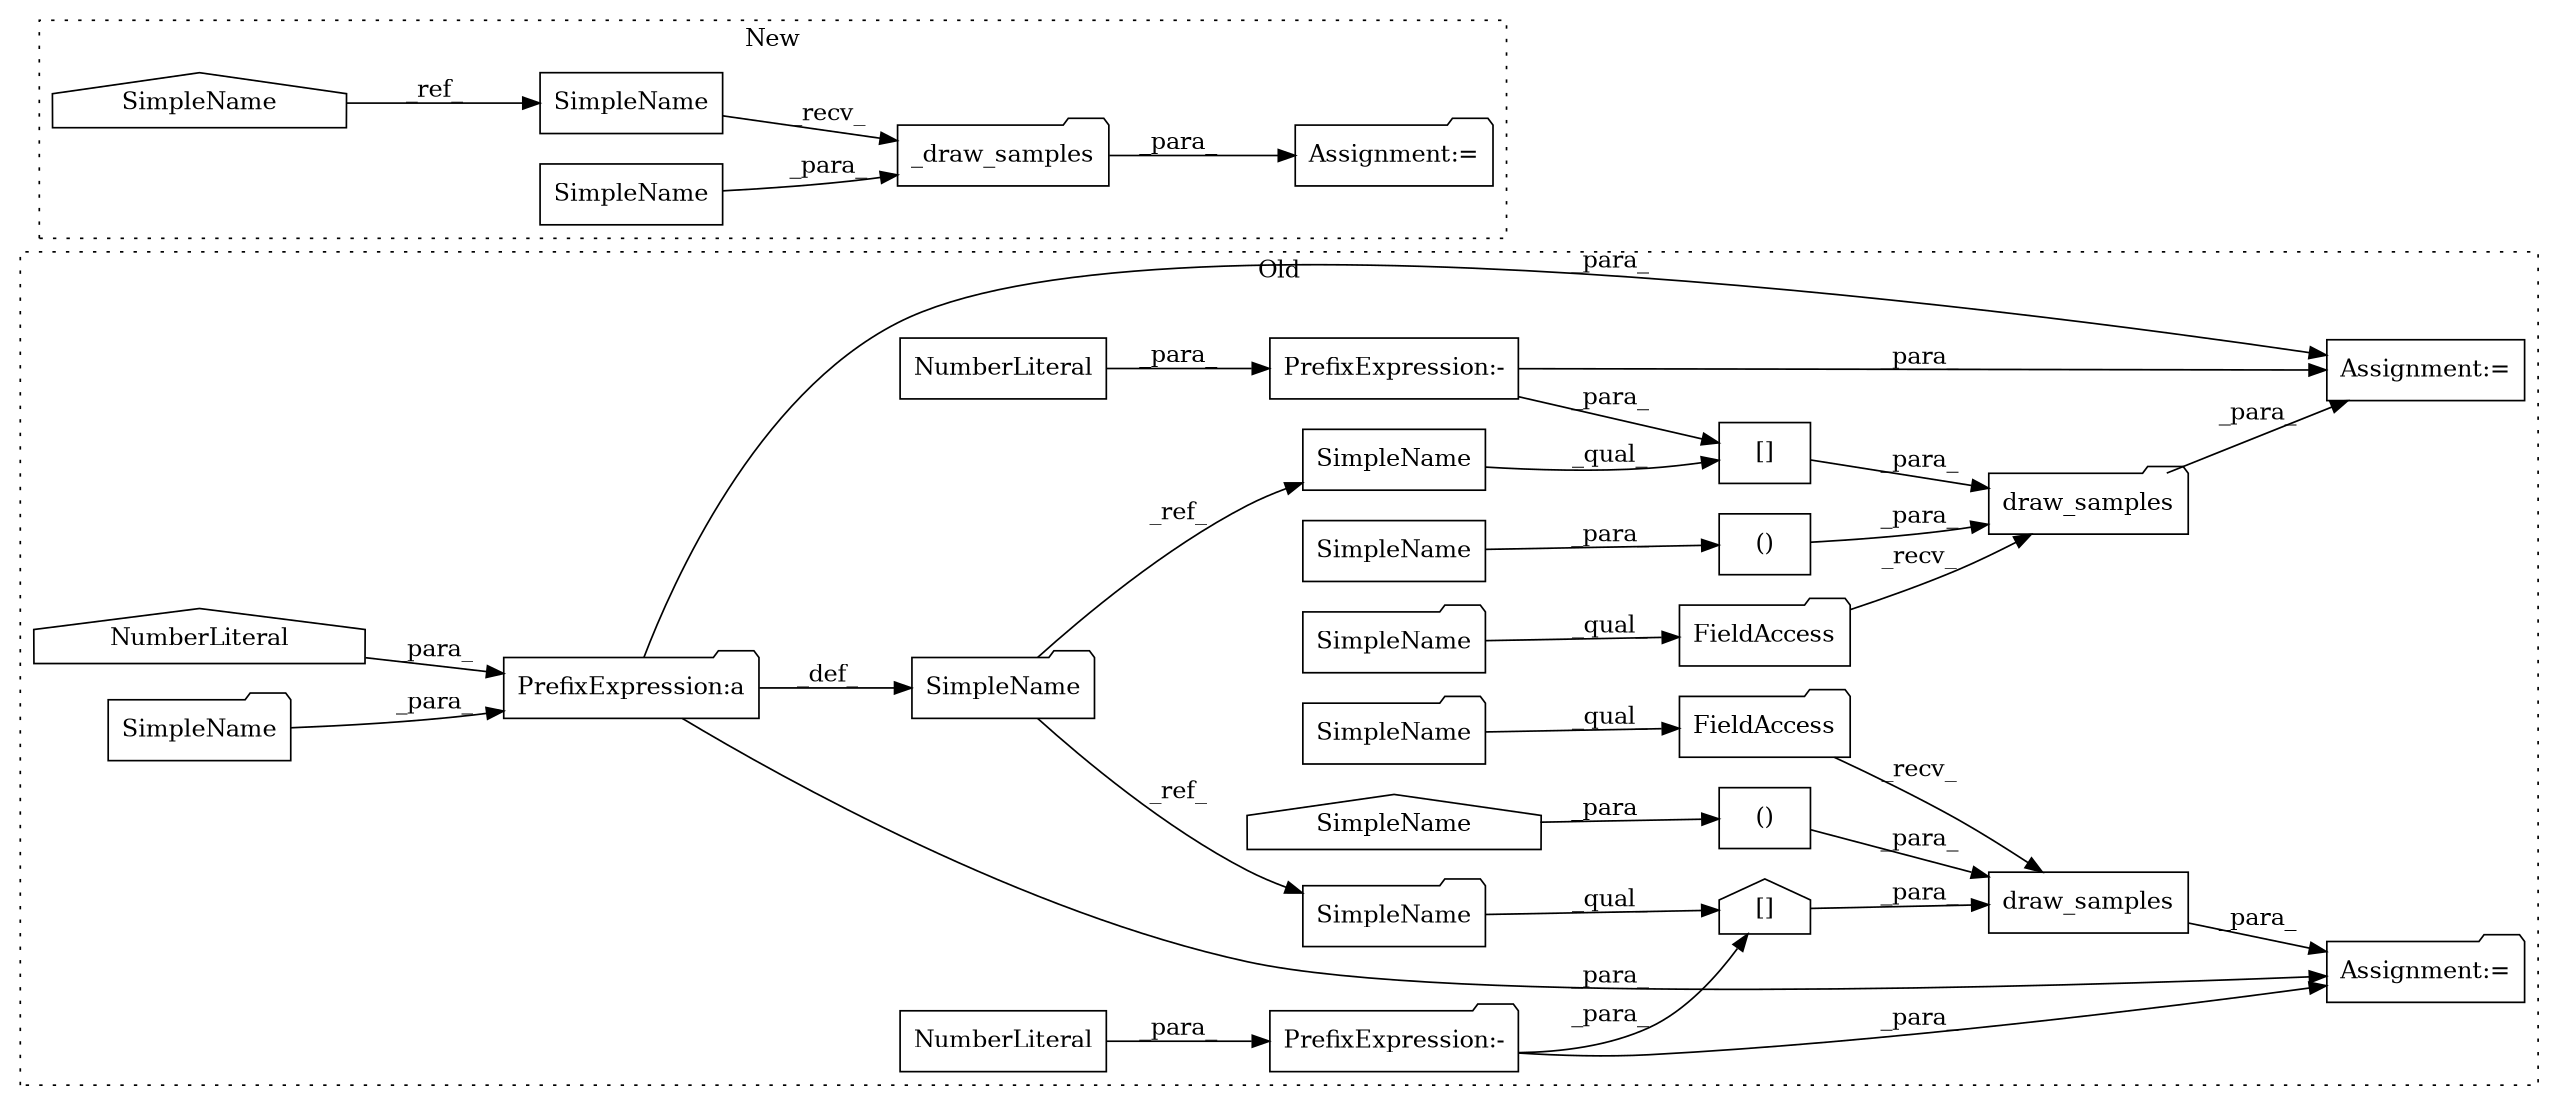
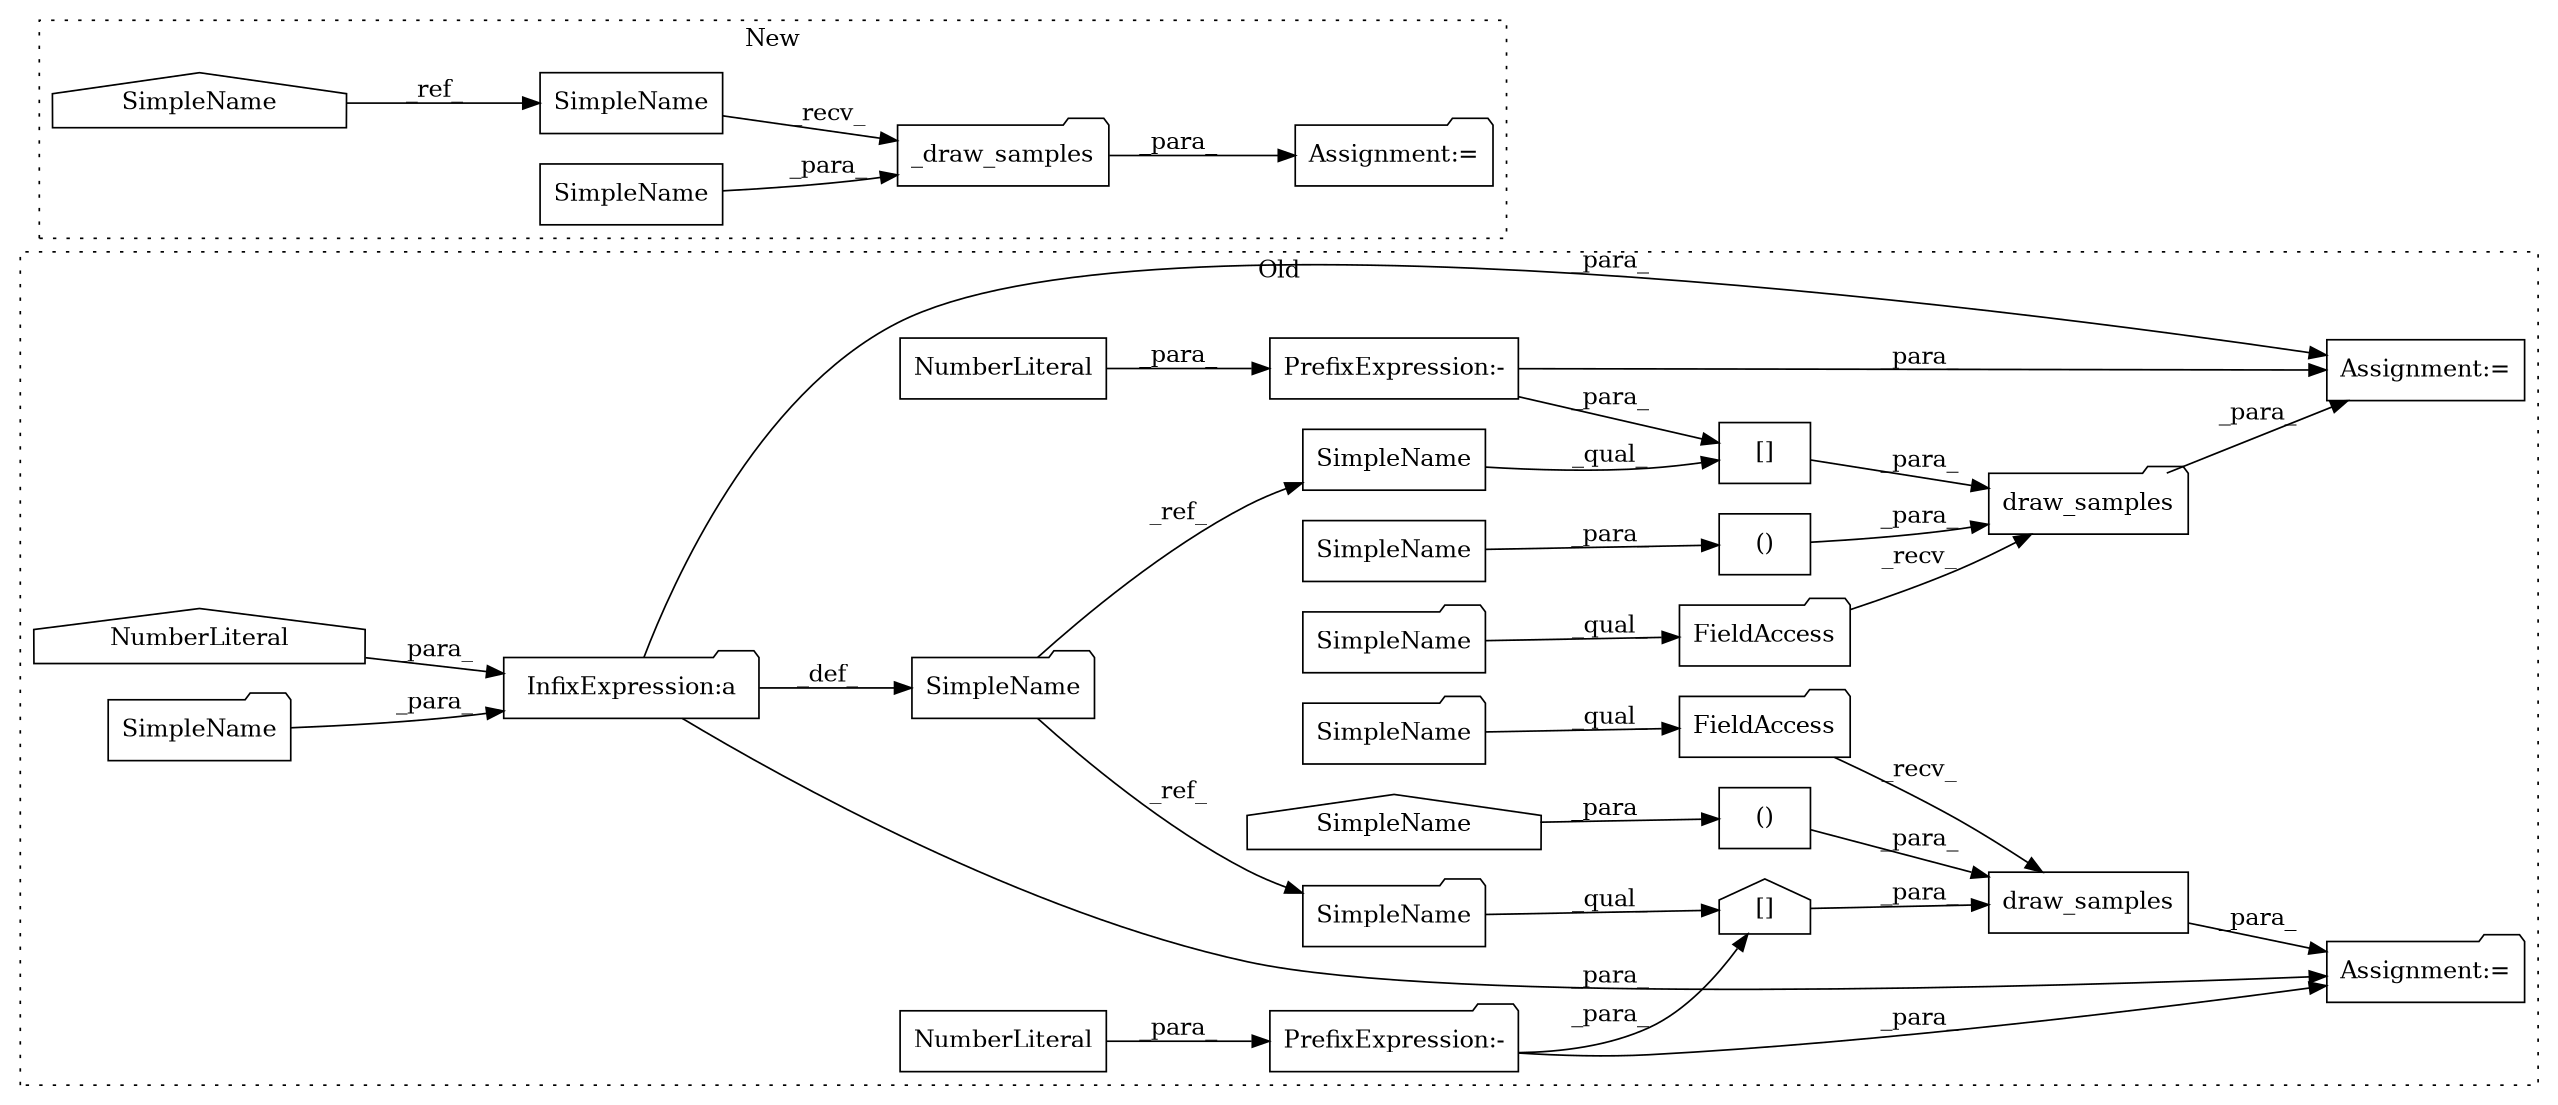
(631, 688) -> (631, 688)
